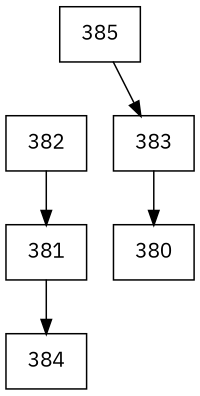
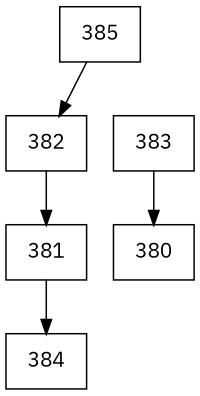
(124, 82) -> (77, 82)
